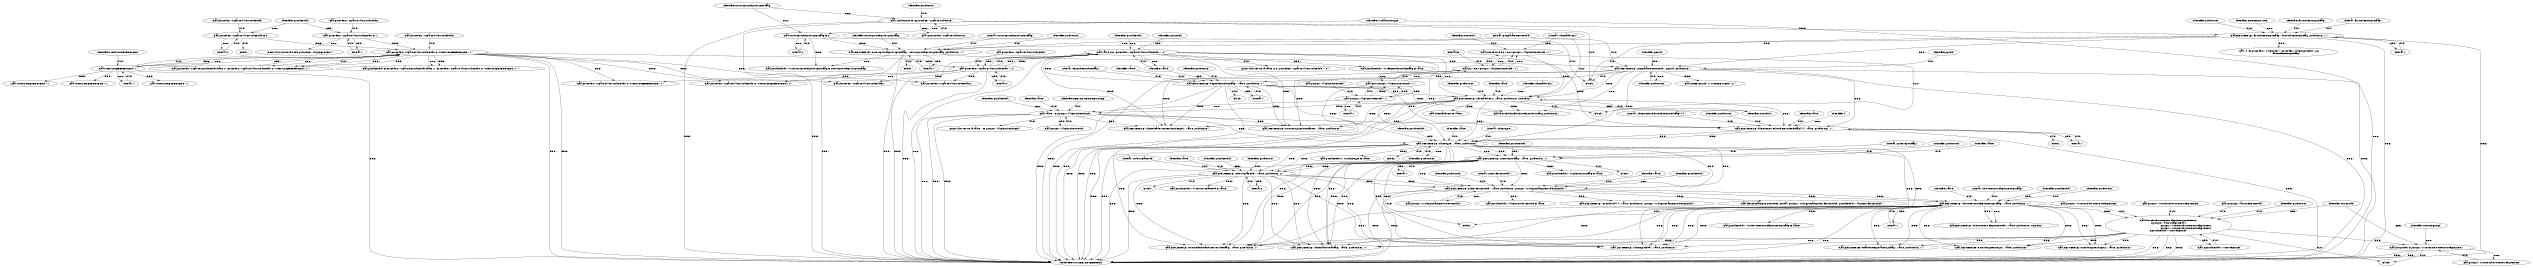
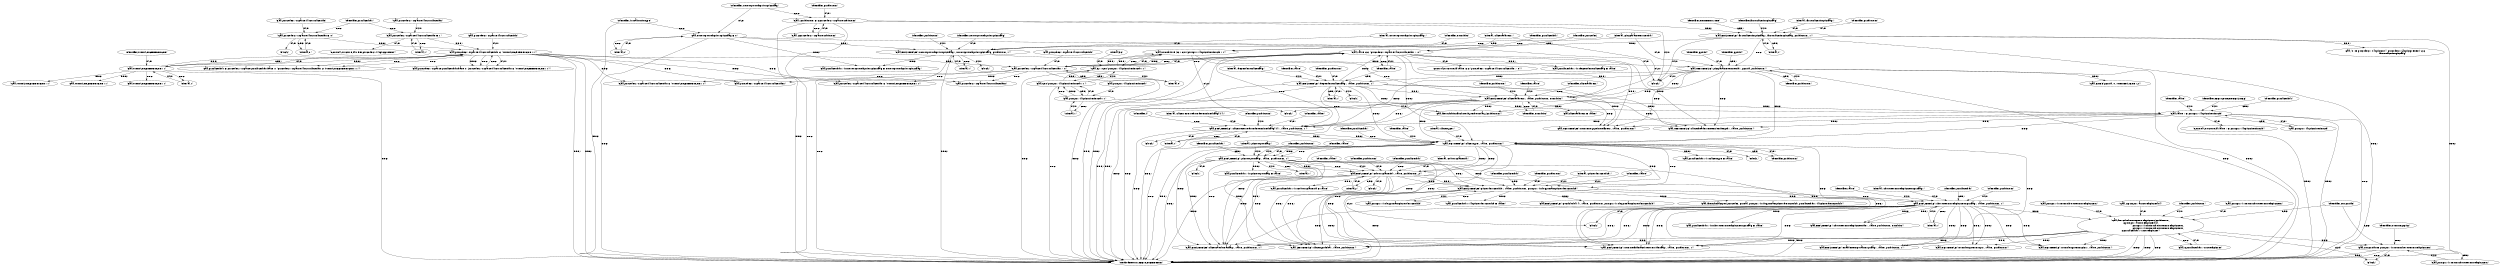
(335, 43) -> (398, 43)
none -> (714, 257)
